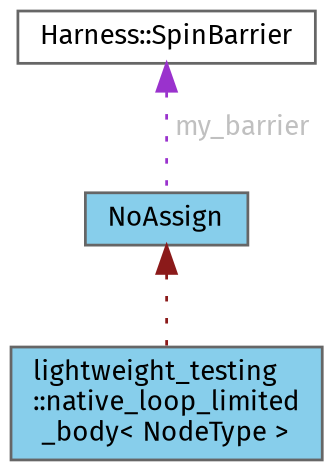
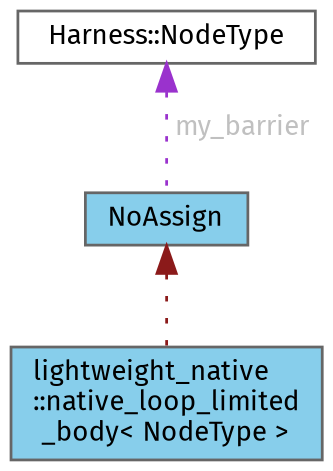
(167, 37) -> (167, 37)
(167, 403) -> (167, 403)
